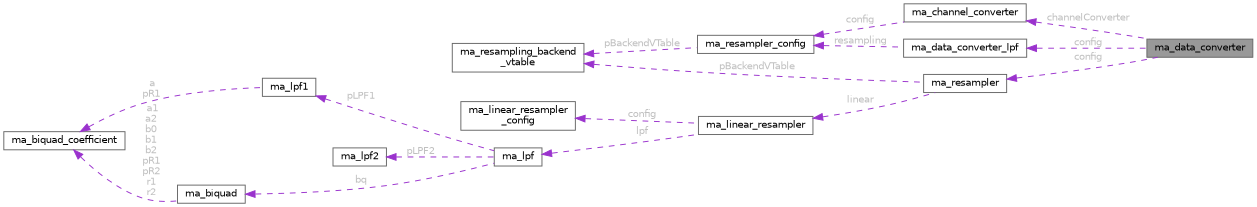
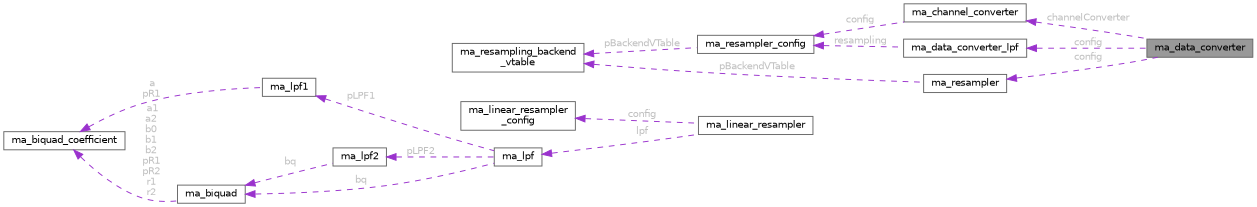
(879, 107) -> none
none -> (294, 173)
